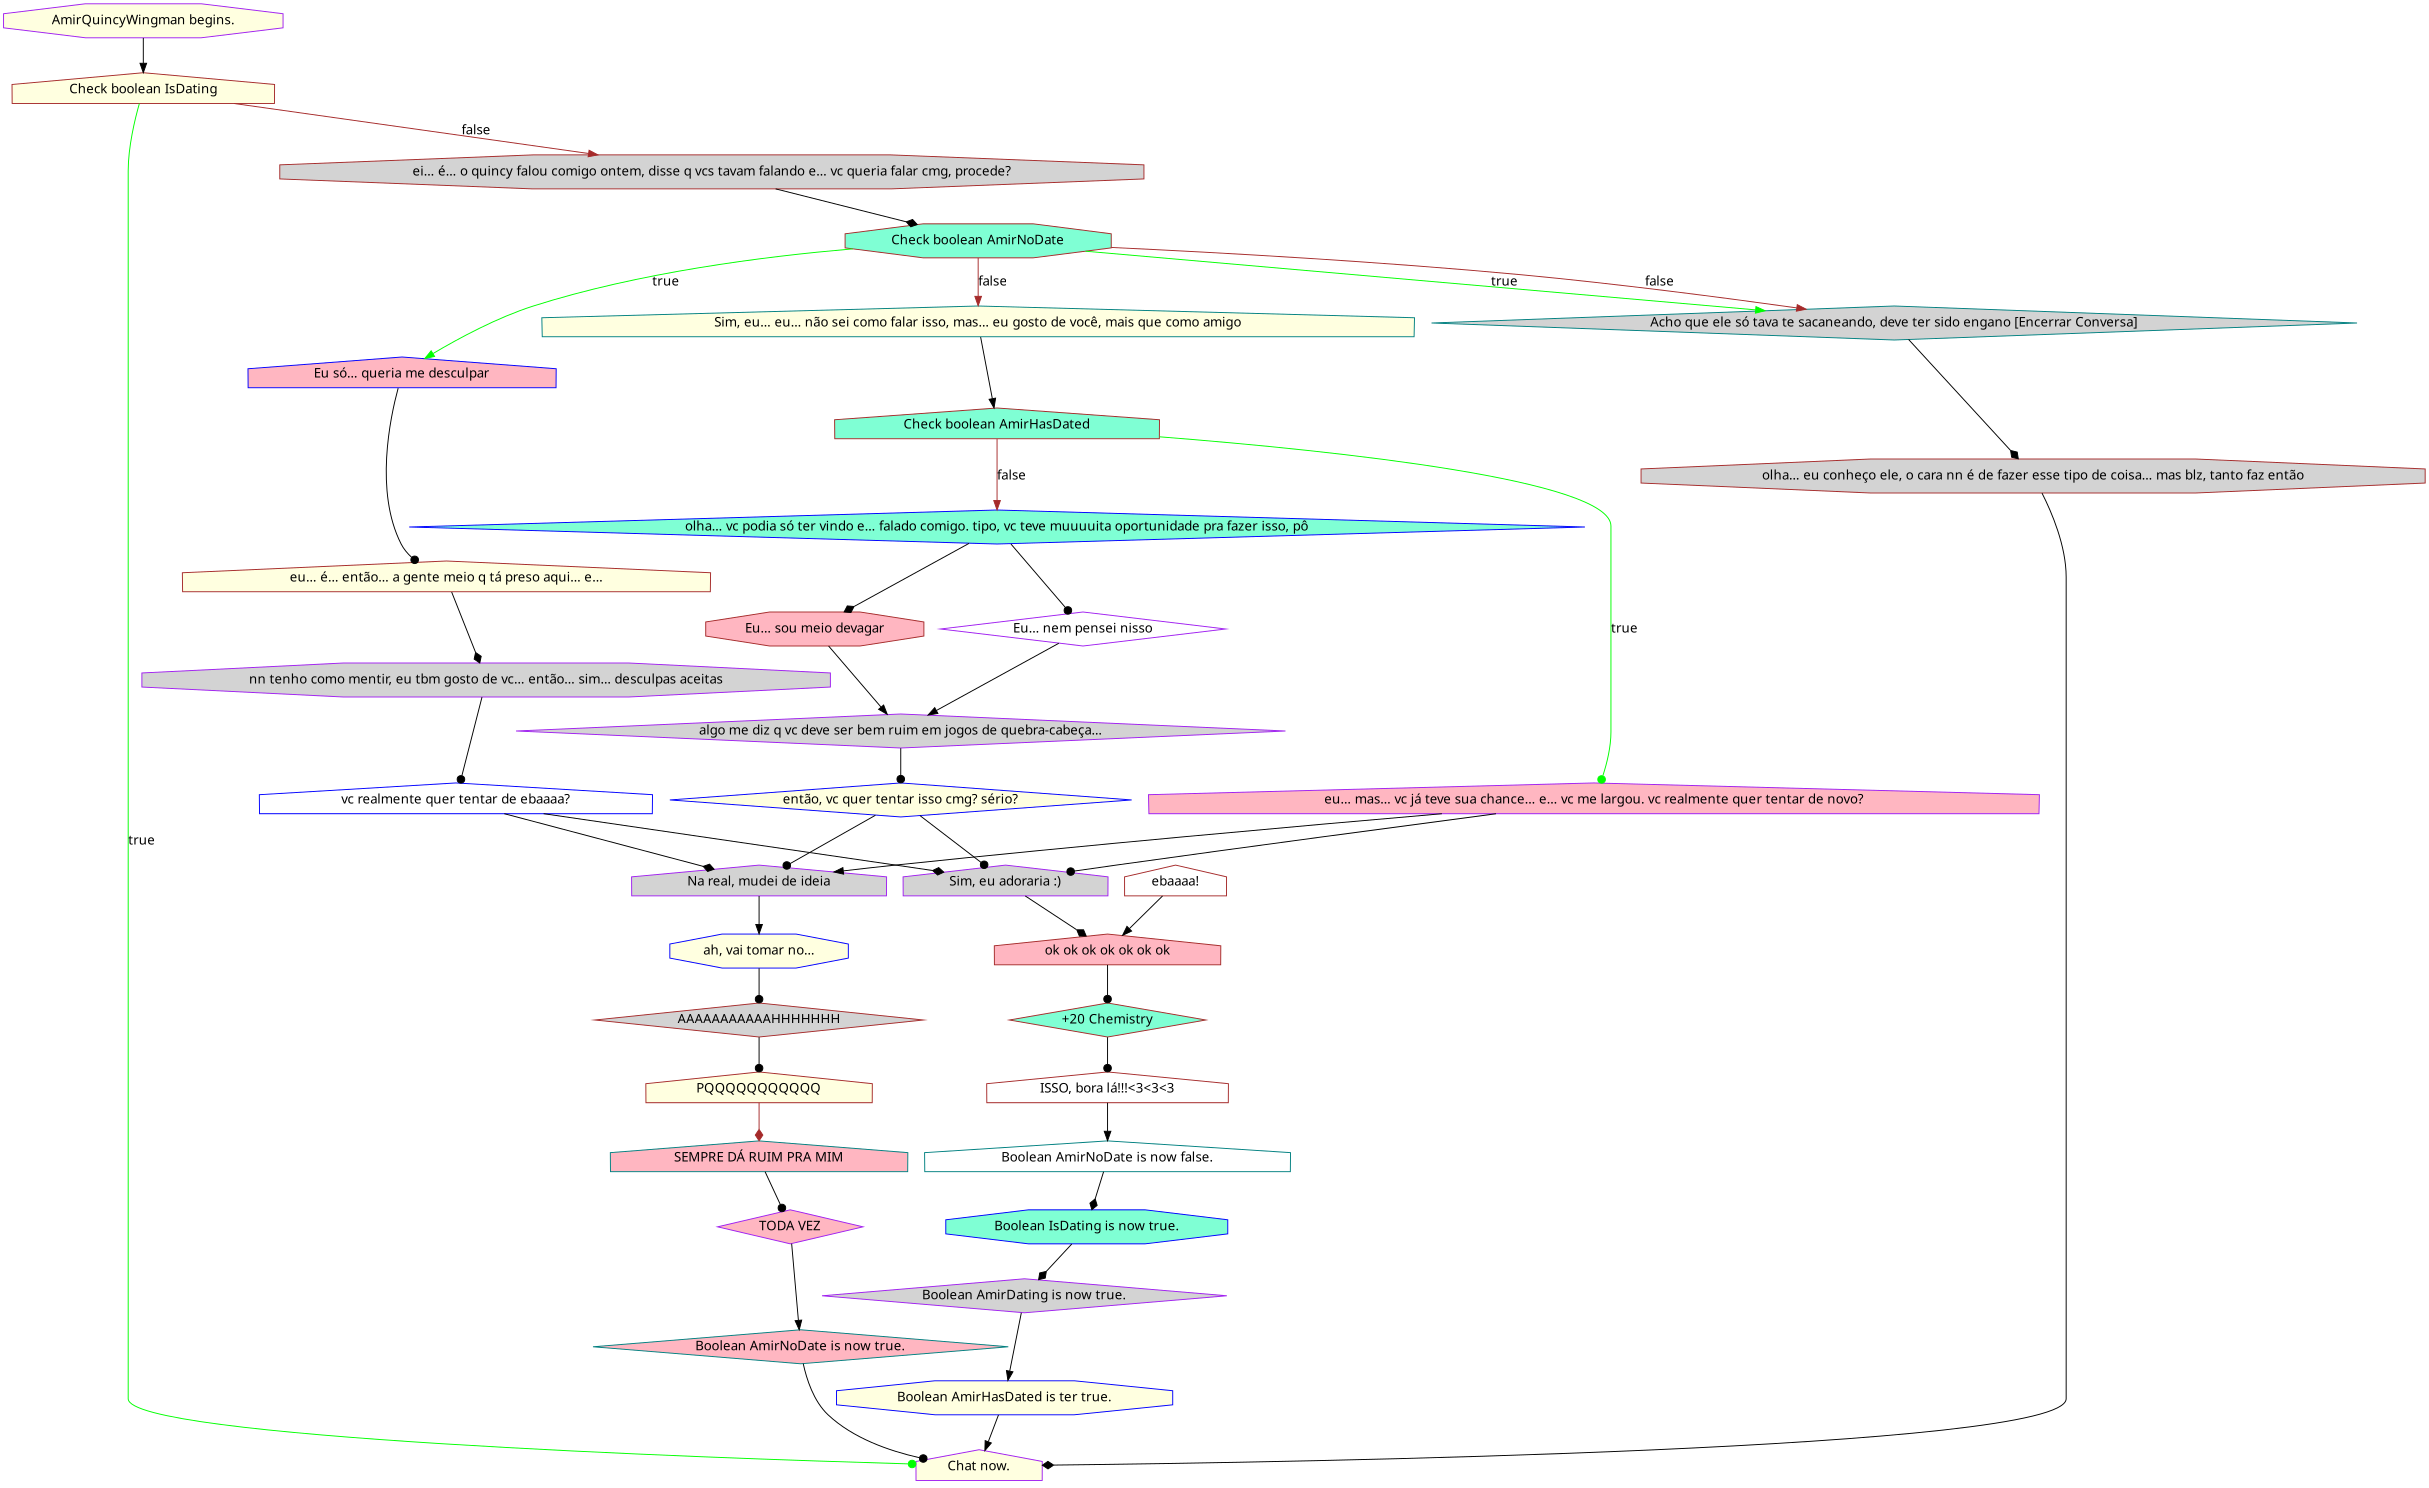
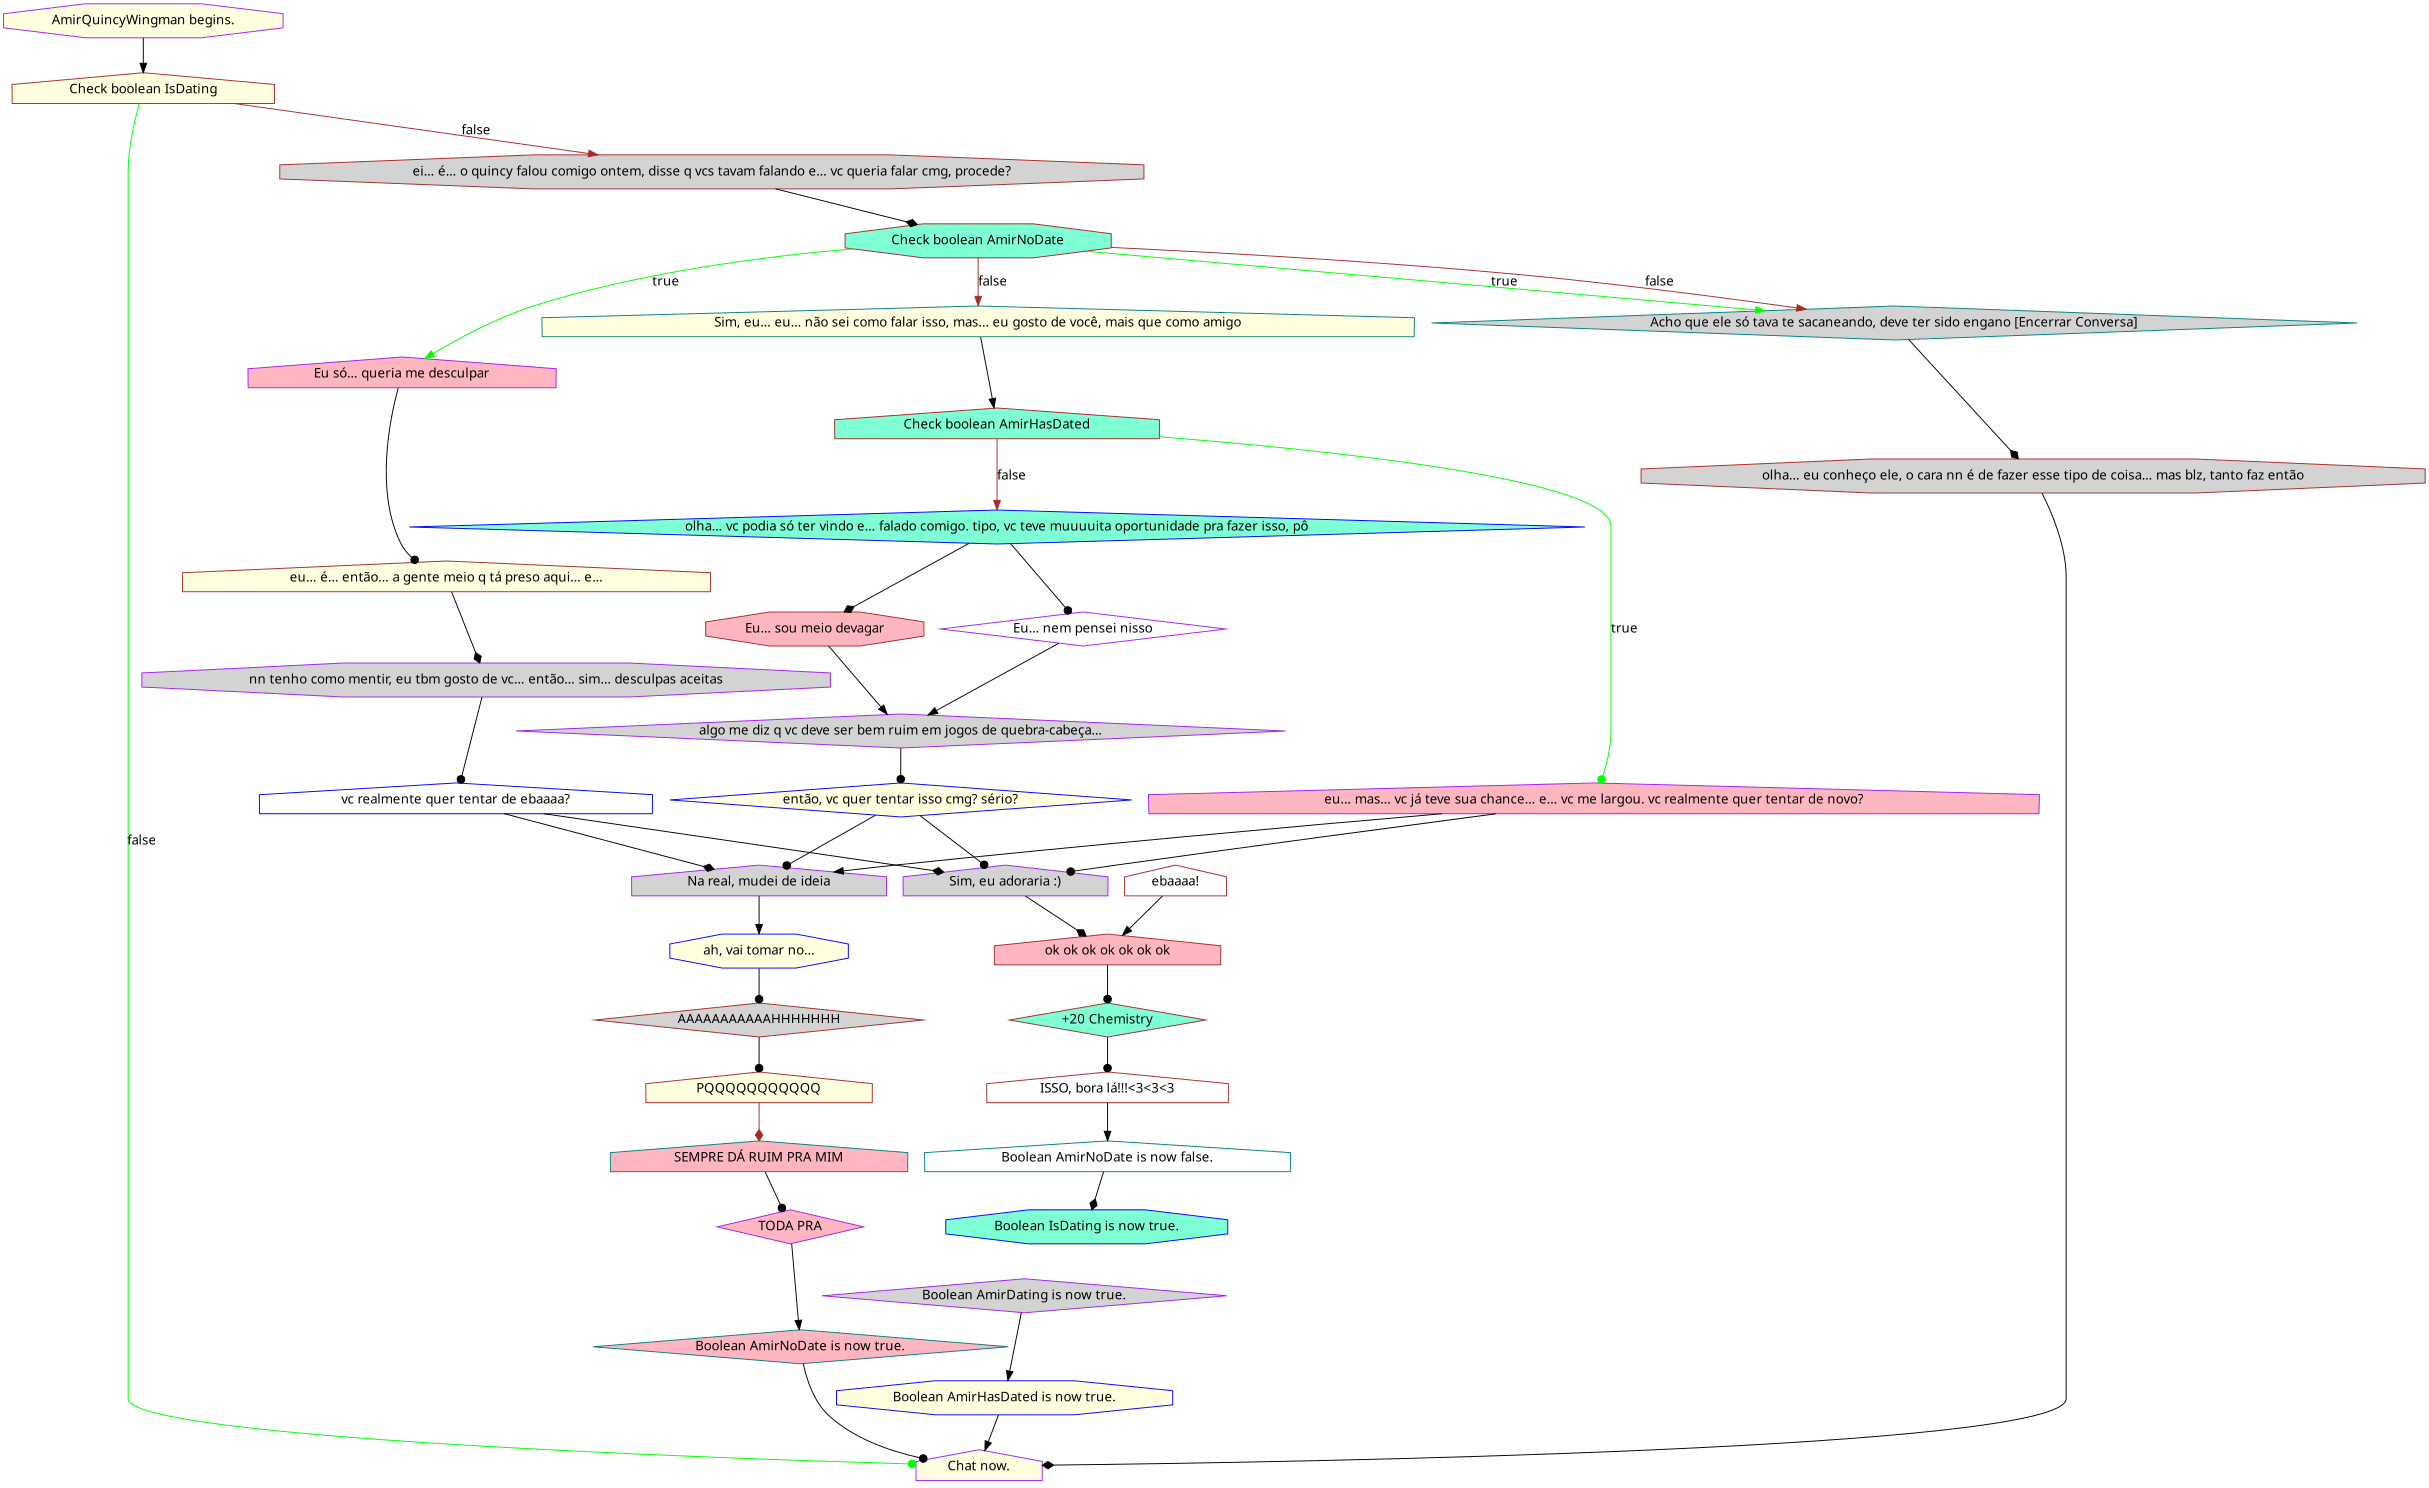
(402, 374) -> (402, 374)
(142, 841) -> (142, 841)
(790, 1227) -> (790, 1227)
(1059, 1258) -> none
(1005, 1398) -> (1005, 1398)
